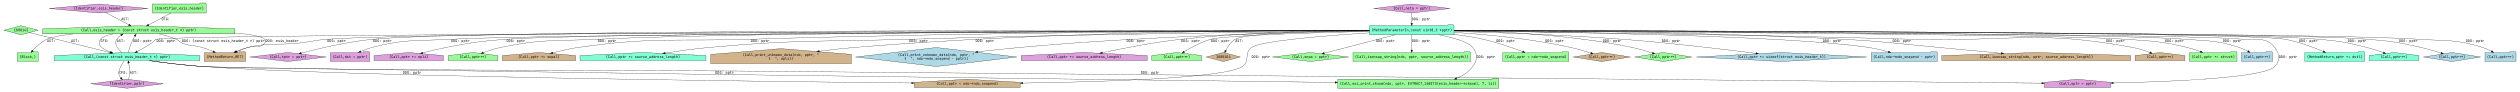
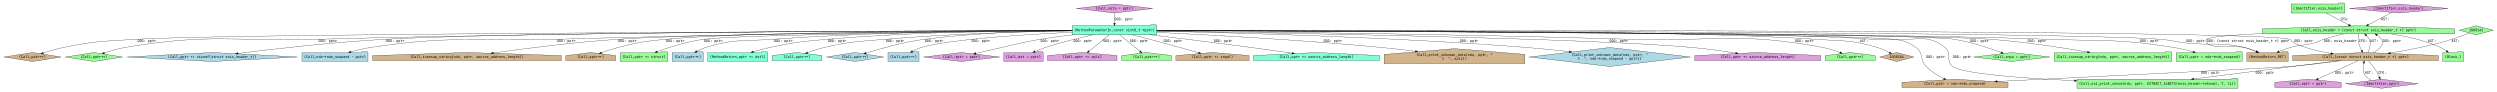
(2159, 37) -> none
(127, 57) -> (2366, 57)
